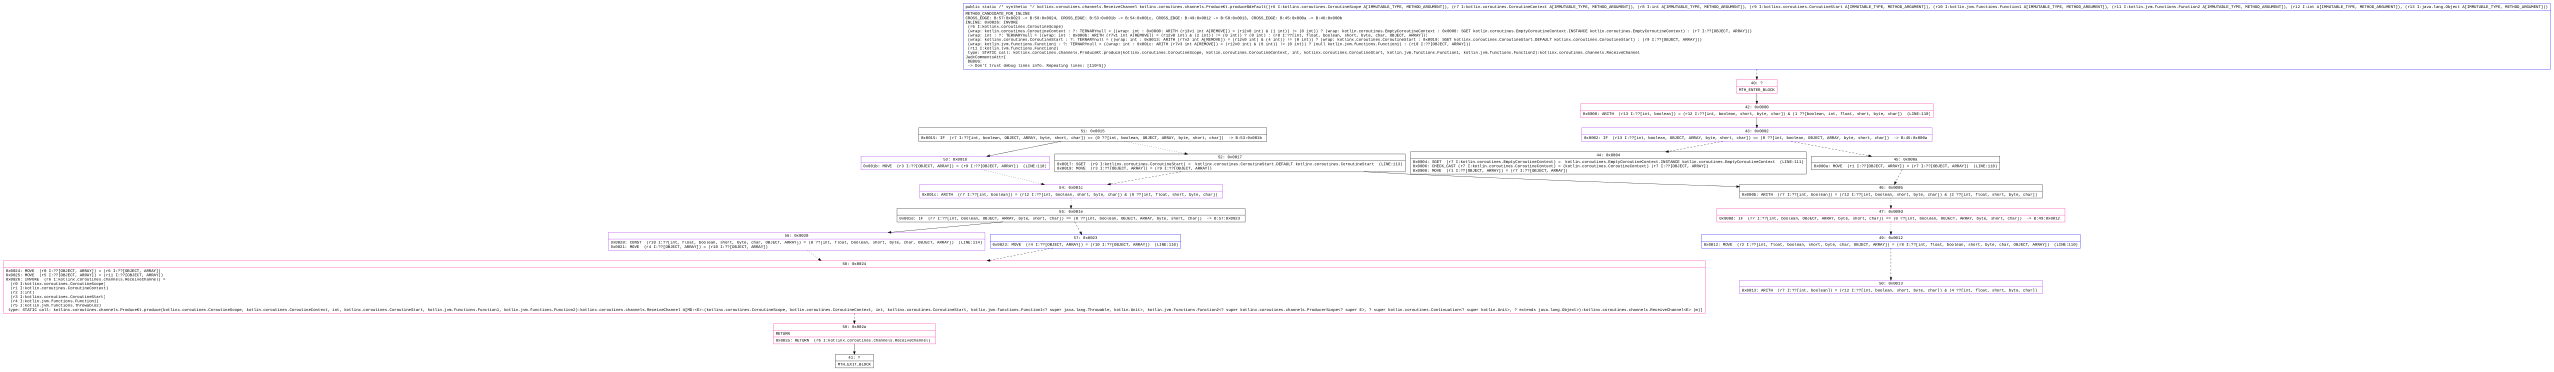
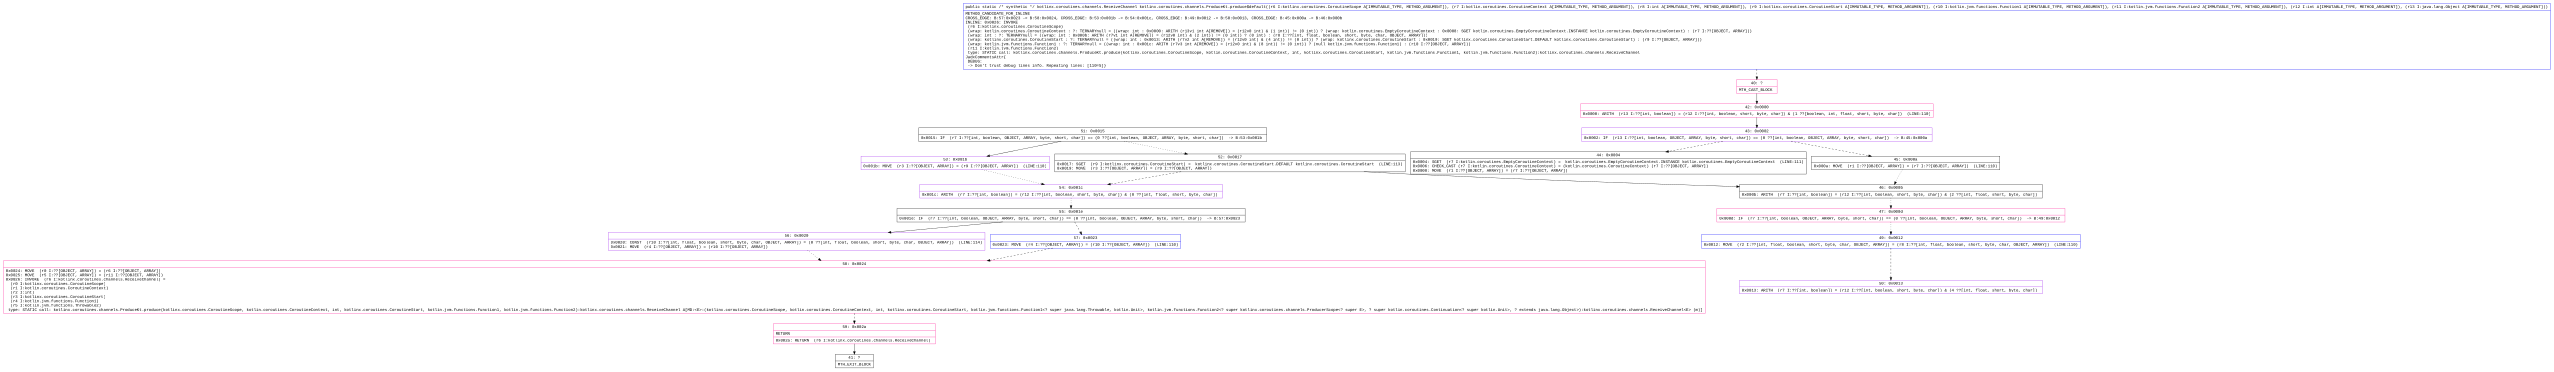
(1757, 90) -> (1756, 90)
(1899, 176) -> (1899, 176)
